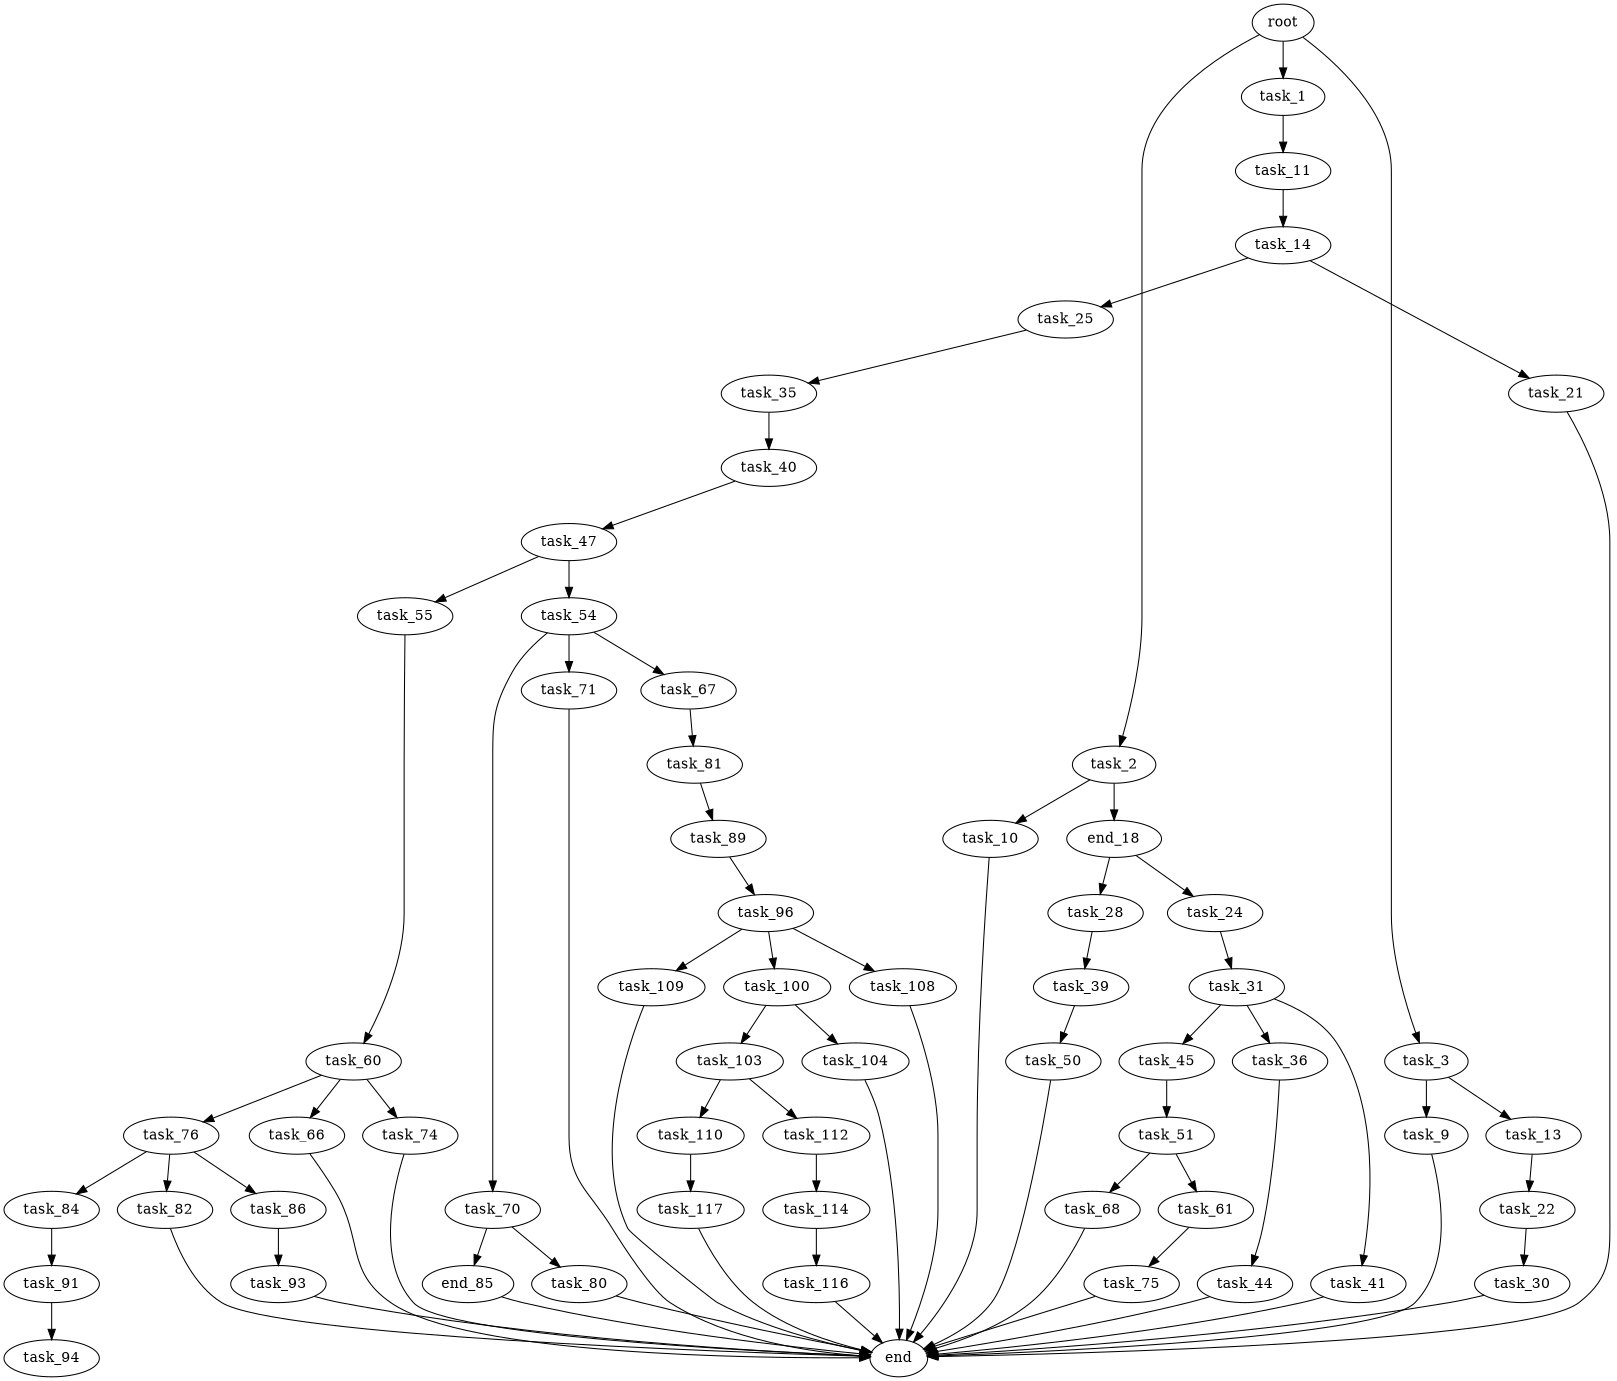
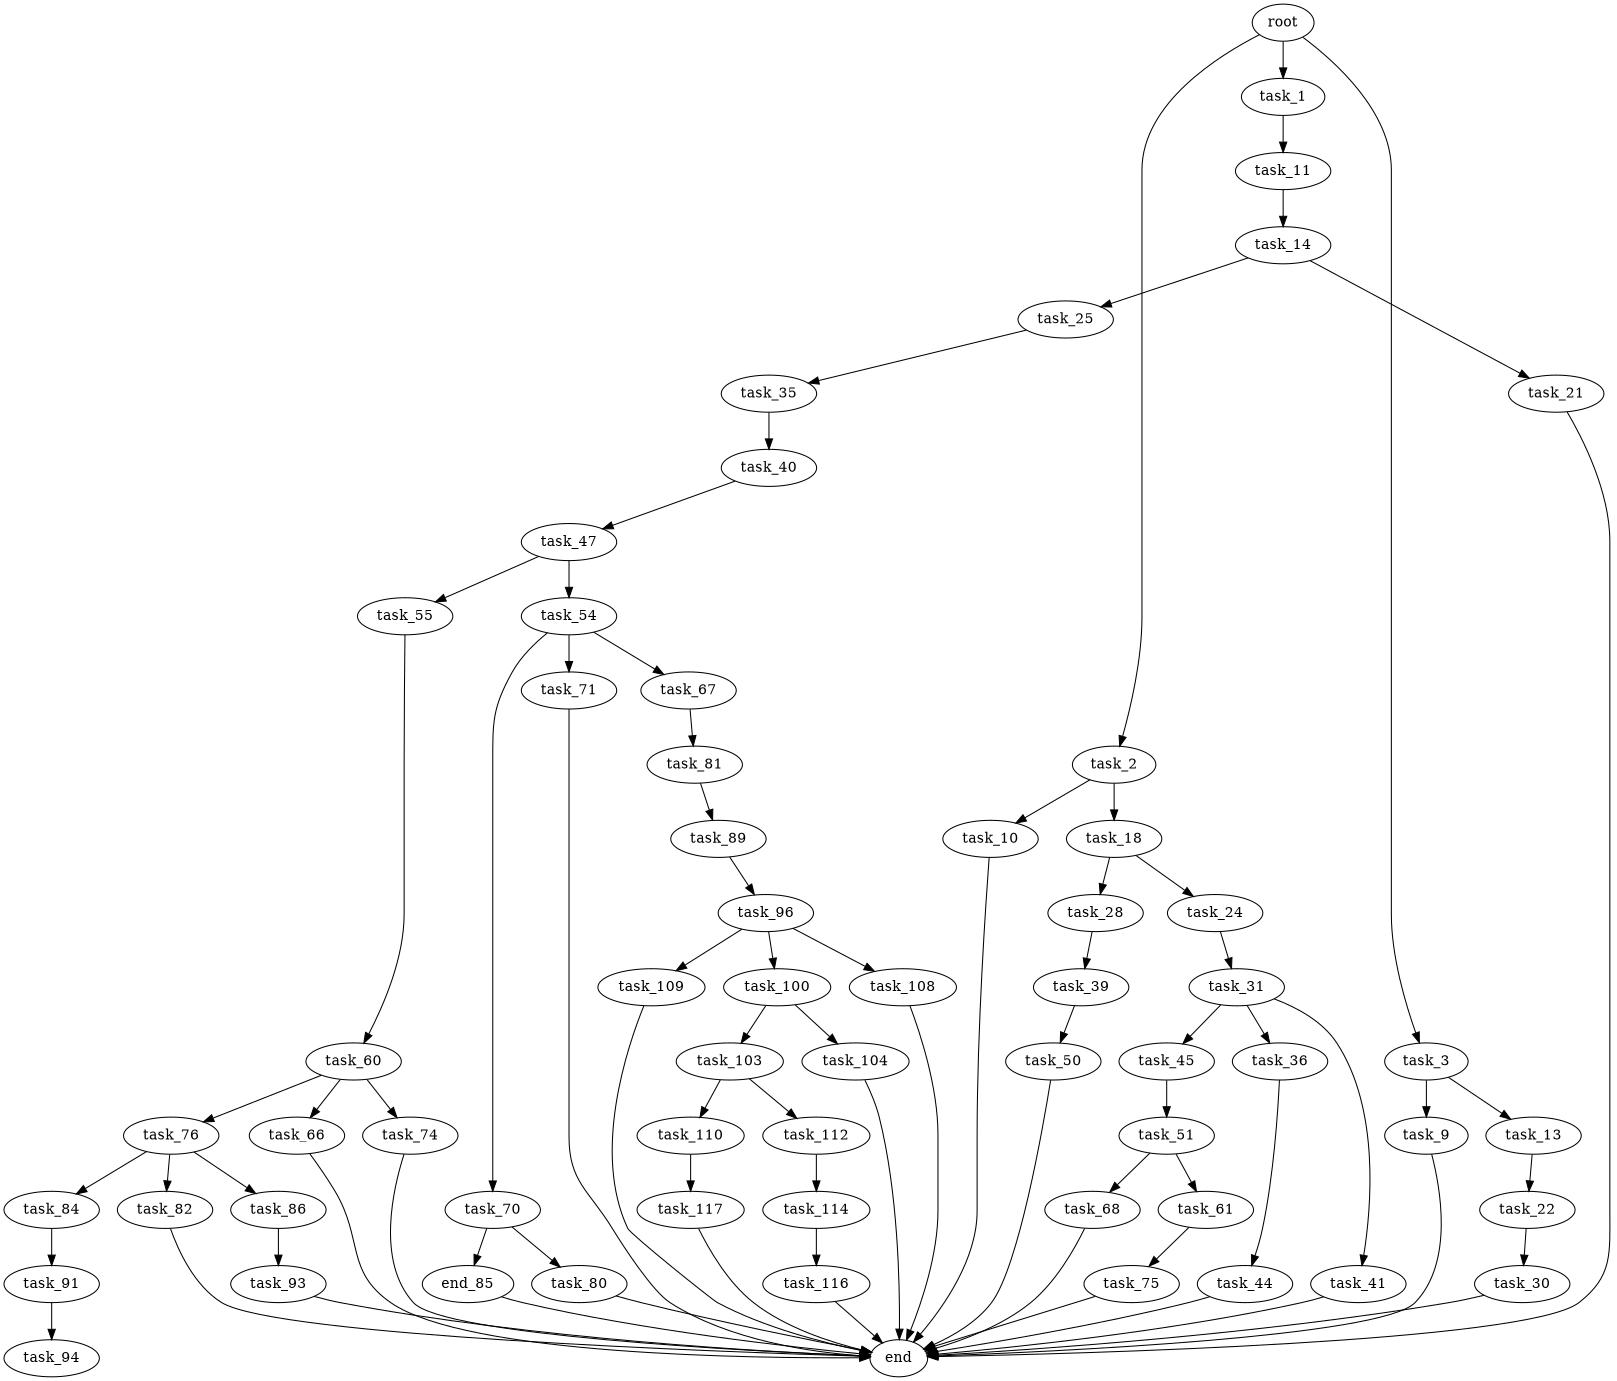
(1114, 839) -> (1114, 839)
